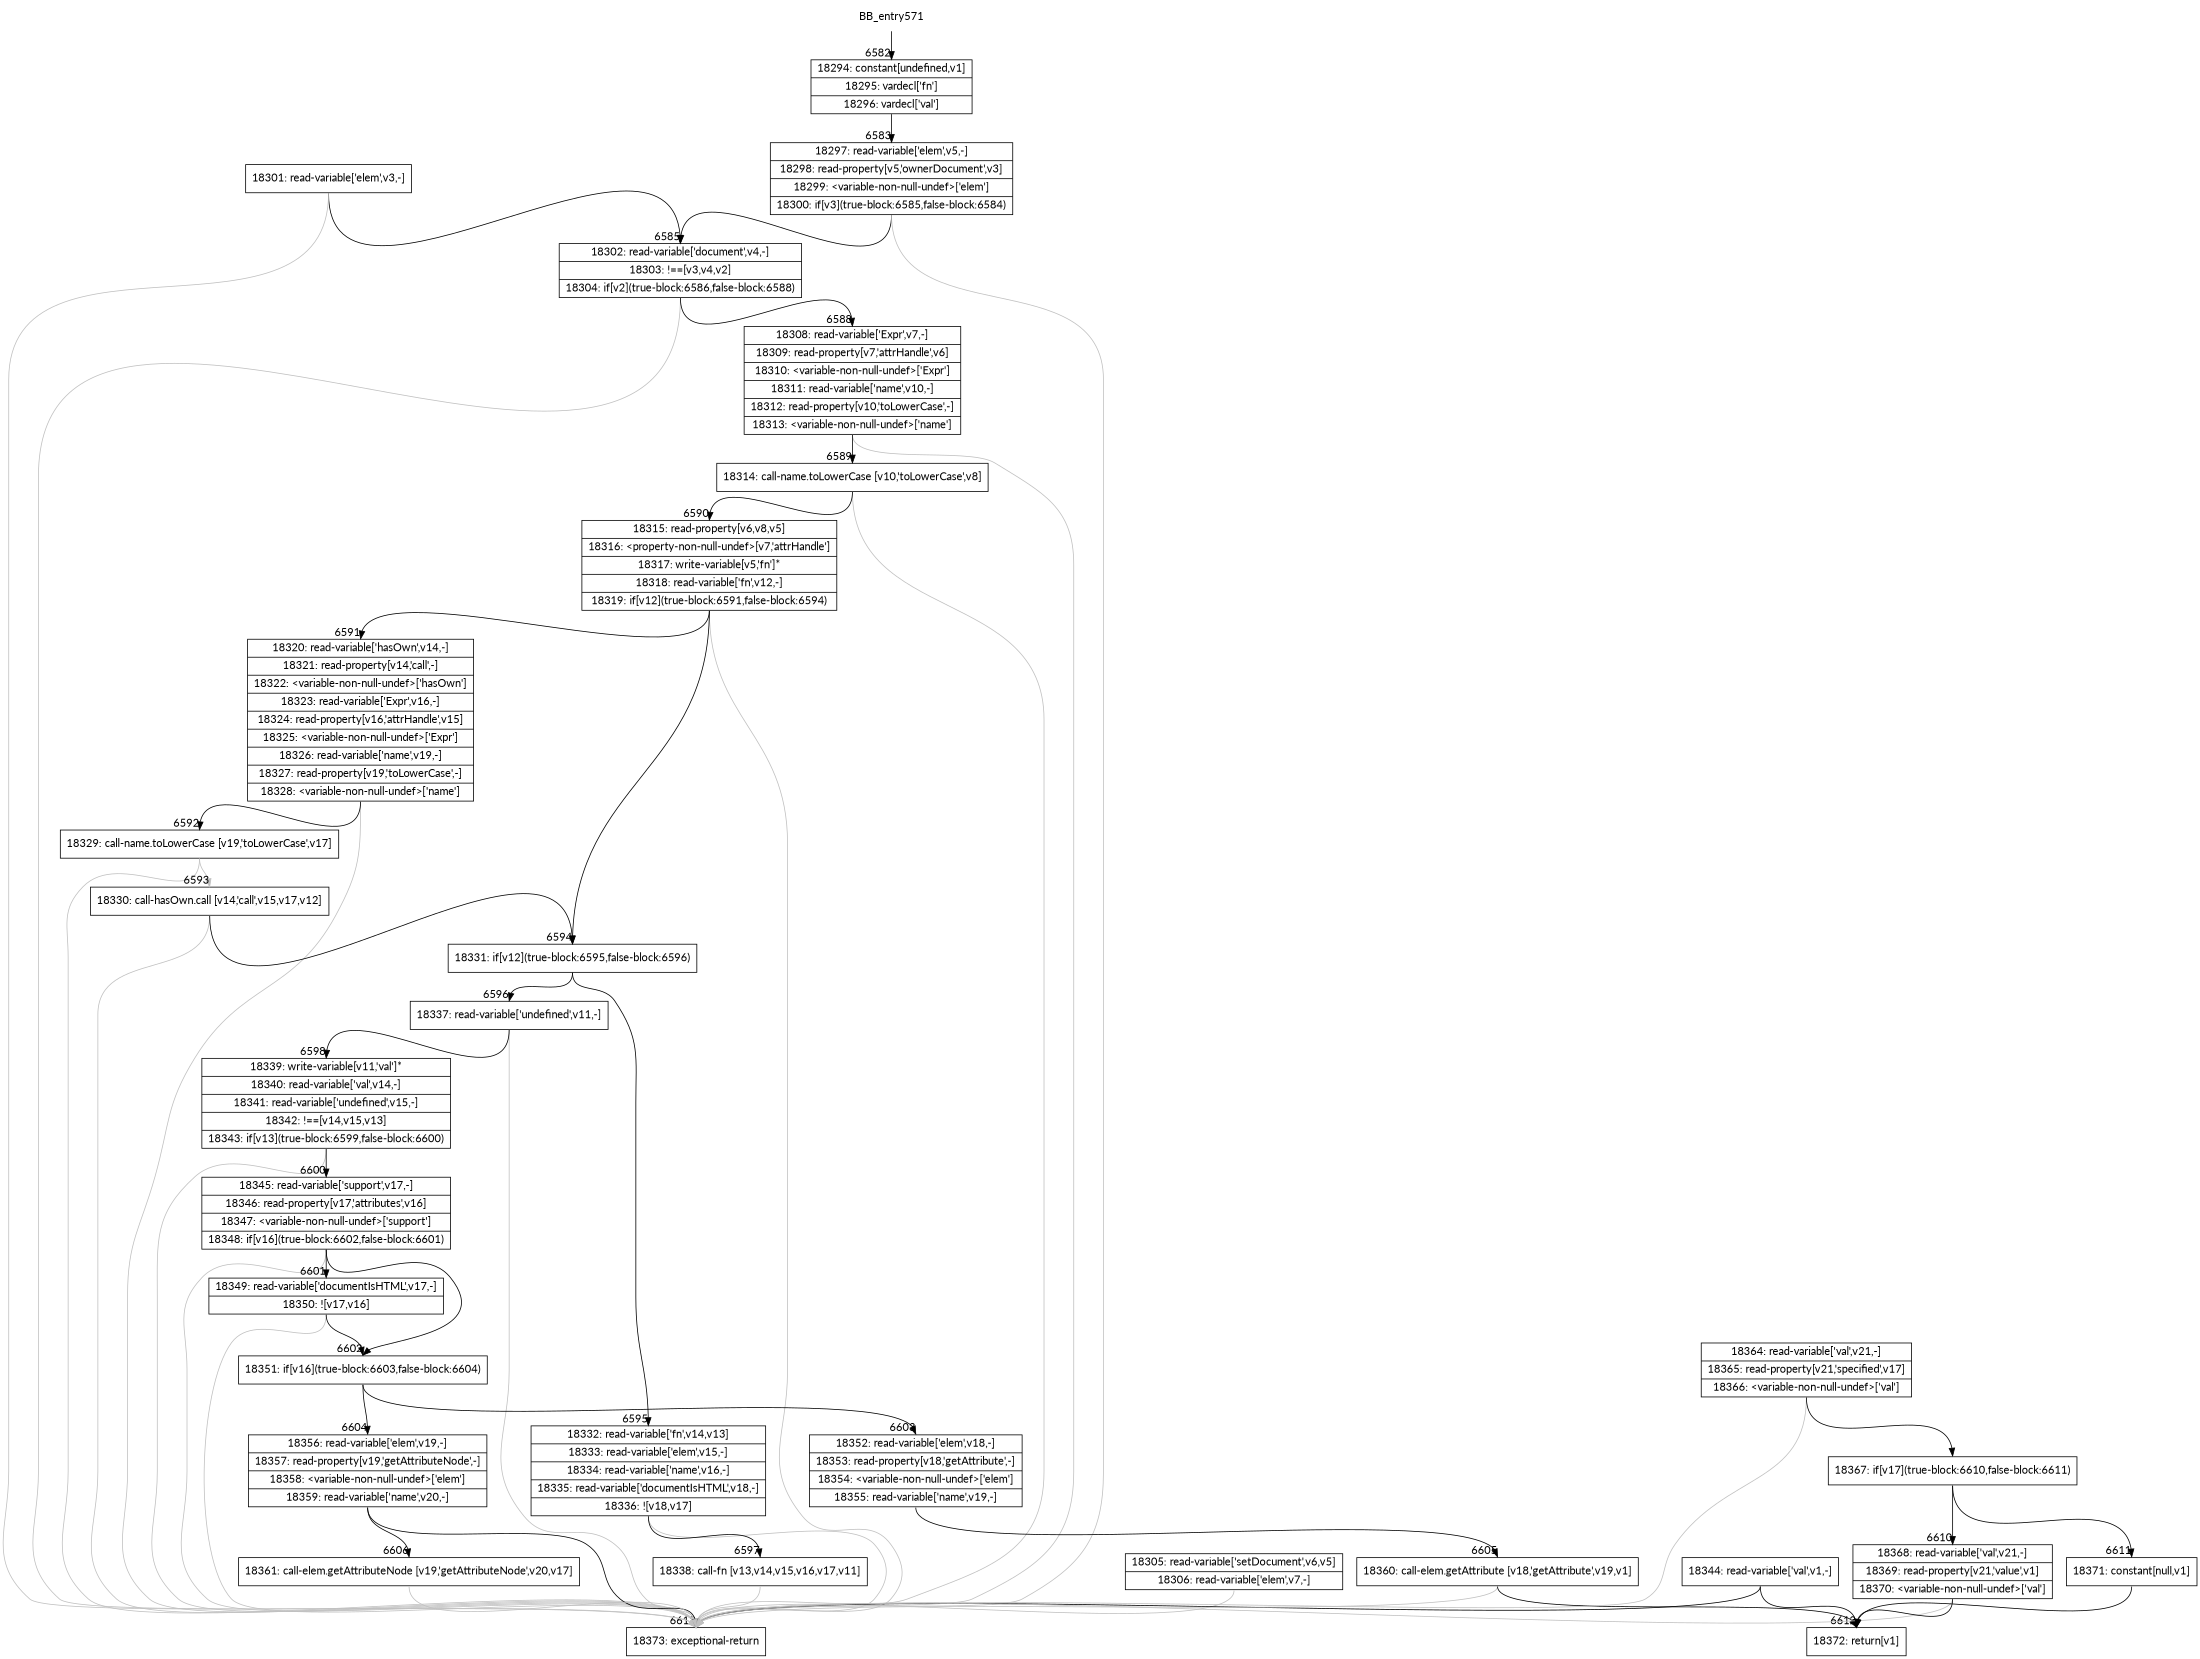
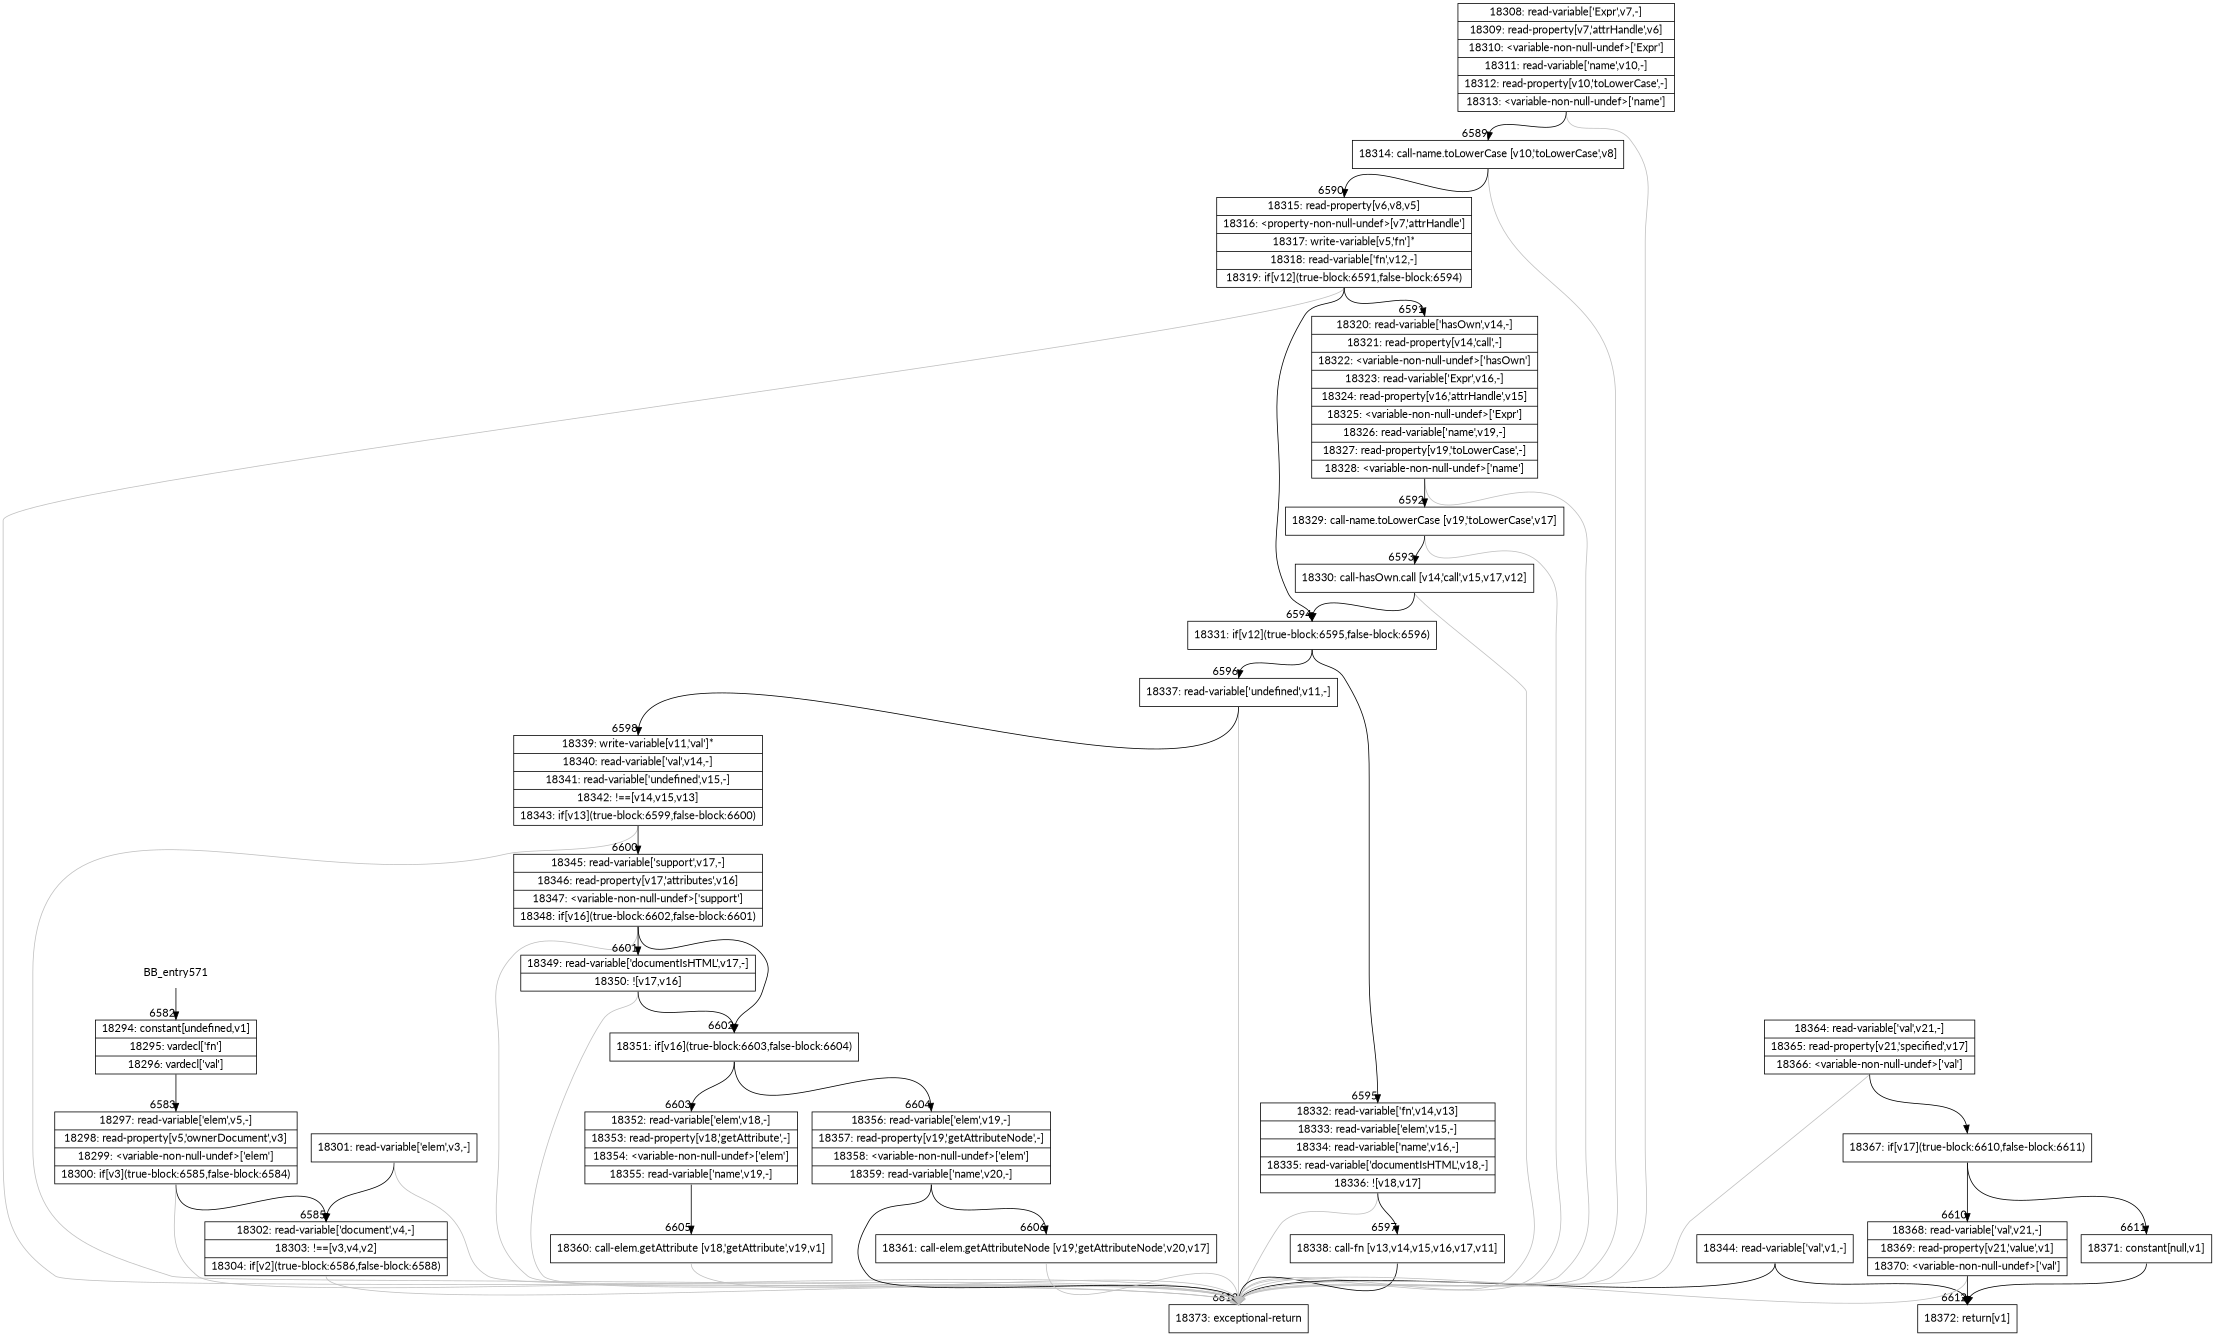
(763, 313) -> none
(202, 869) -> (1422, 546)
(1234, 1572) -> none
(732, 1606) -> (1322, 1285)
(1727, 1607) -> none
